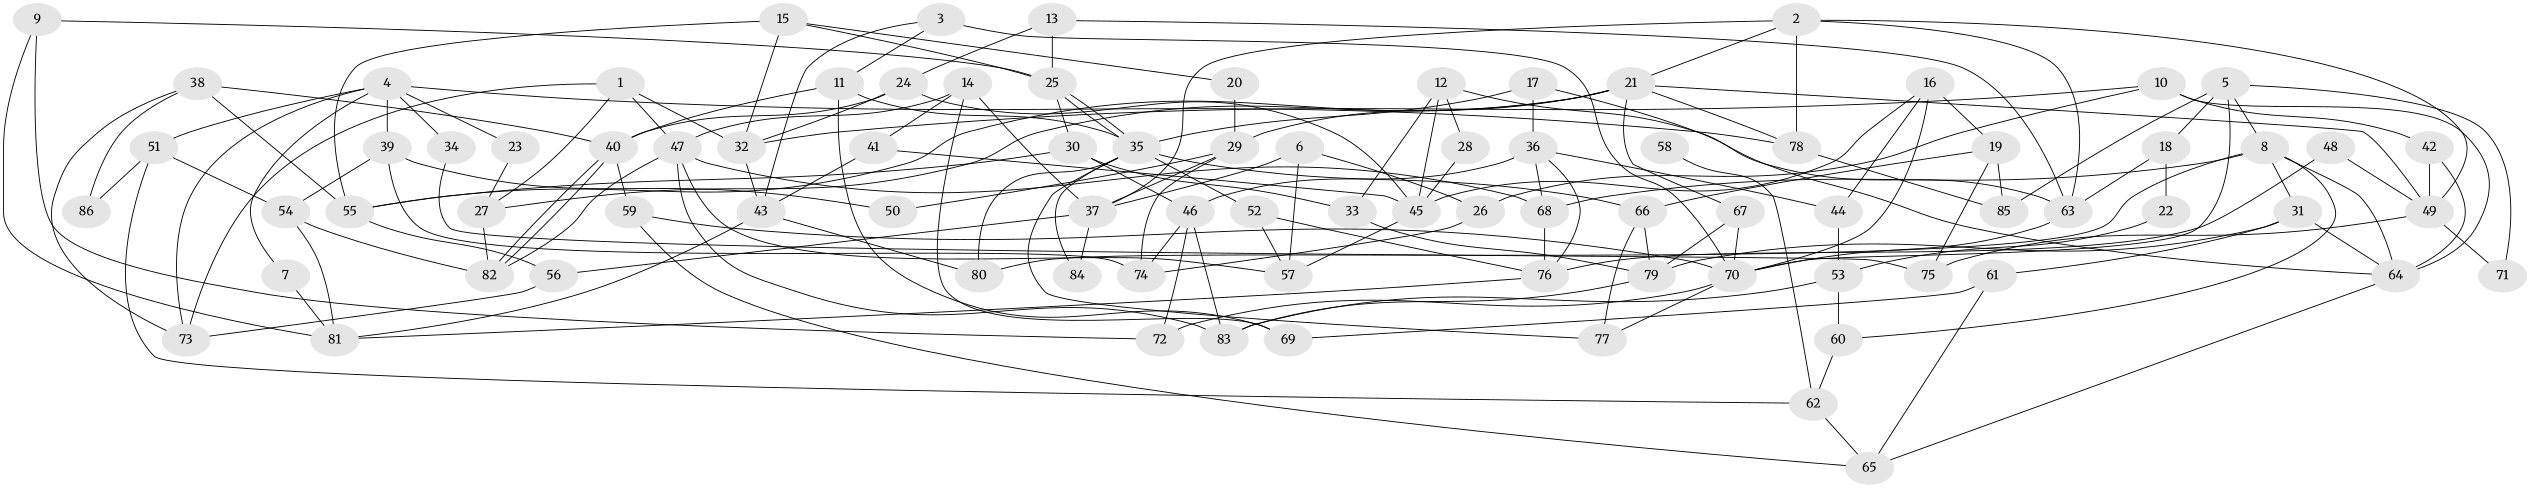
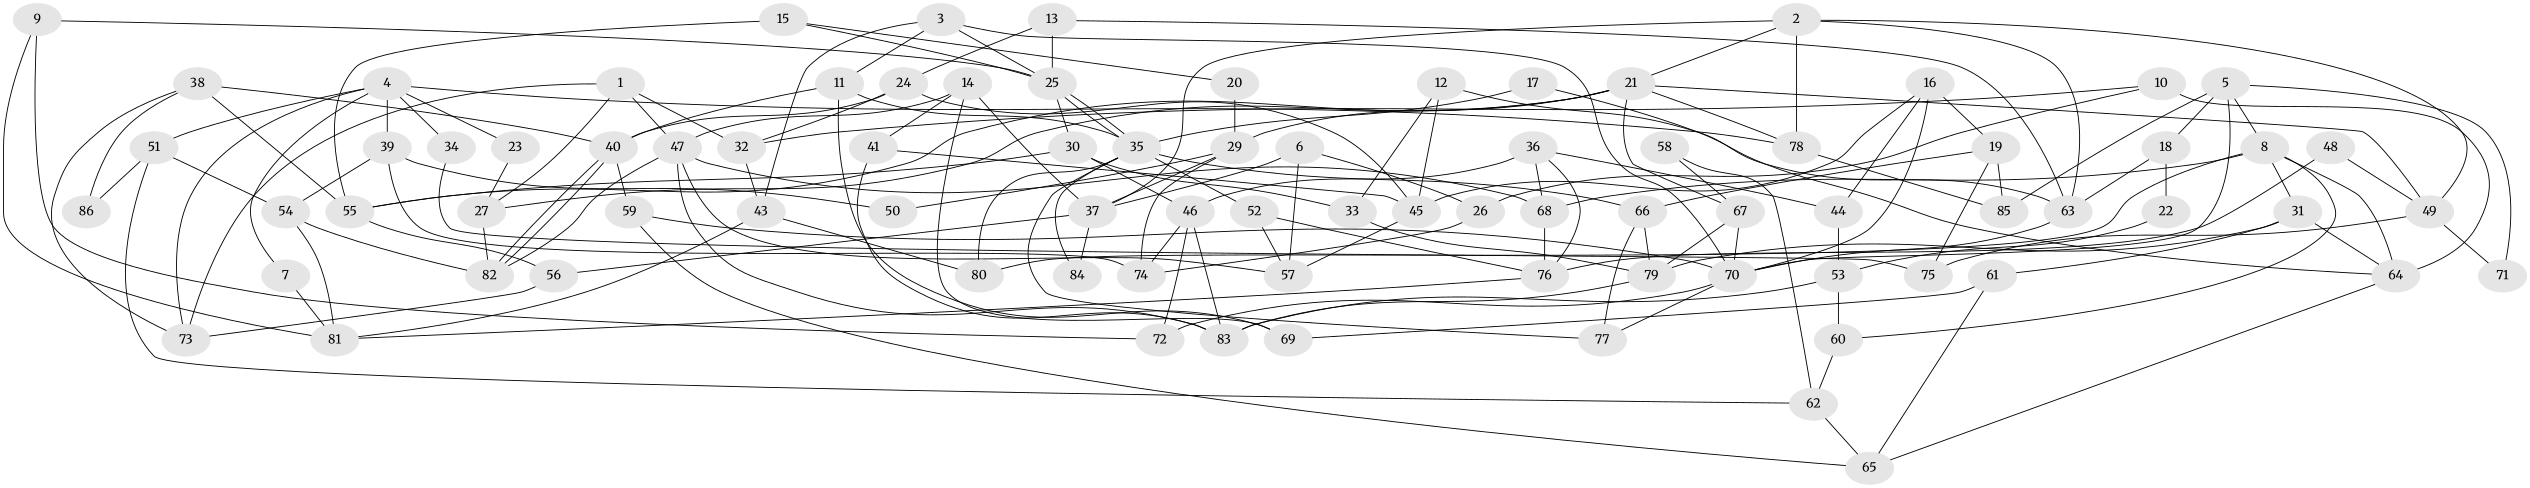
none -> (1006, 57)
(763, 84) -> none
(1533, 116) -> none
(1465, 148) -> none
(2430, 148) -> none
none -> (1691, 170)
(817, 180) -> (941, 302)
